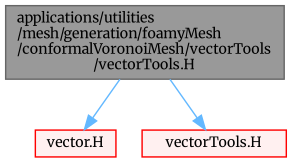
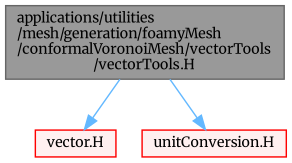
(214, 144) -> (214, 144)
